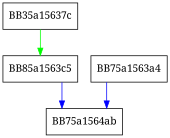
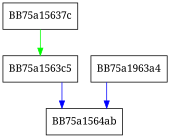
(40, 16) -> (40, 16)
(40, 69) -> (40, 69)
(129, 69) -> (129, 69)
